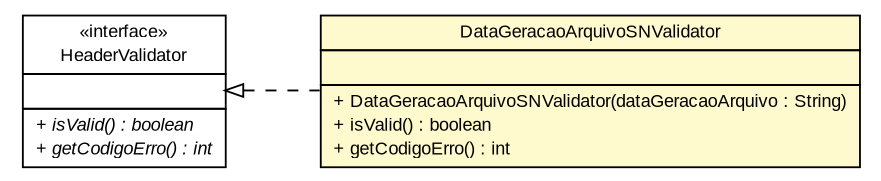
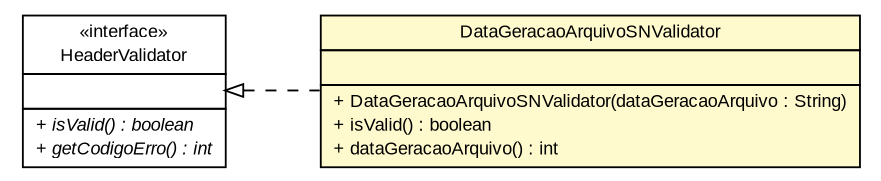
(422, 149) -> (447, 149)
